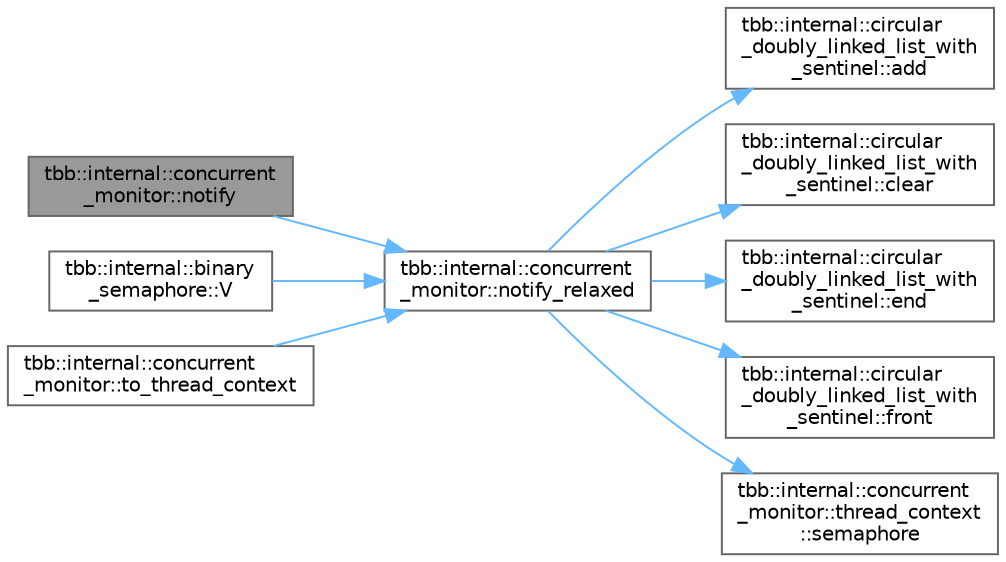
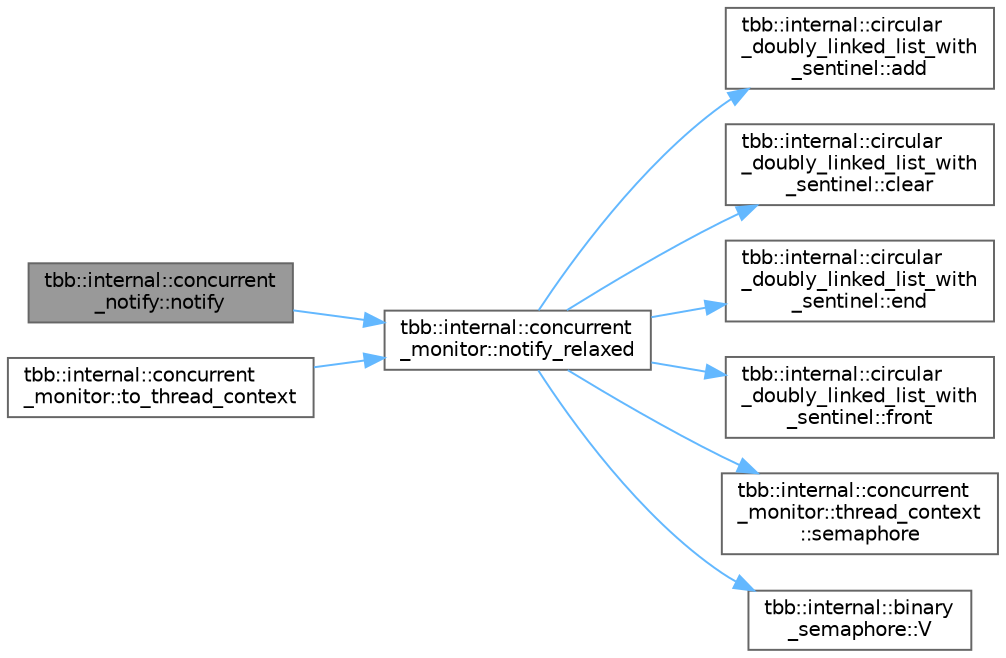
(161, 186) -> (161, 293)
(318, 281) -> (626, 486)
